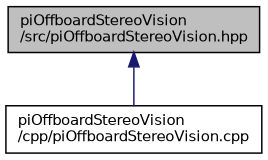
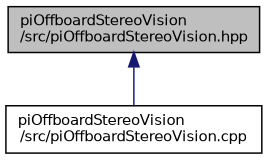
(134, 129) -> (134, 129)
